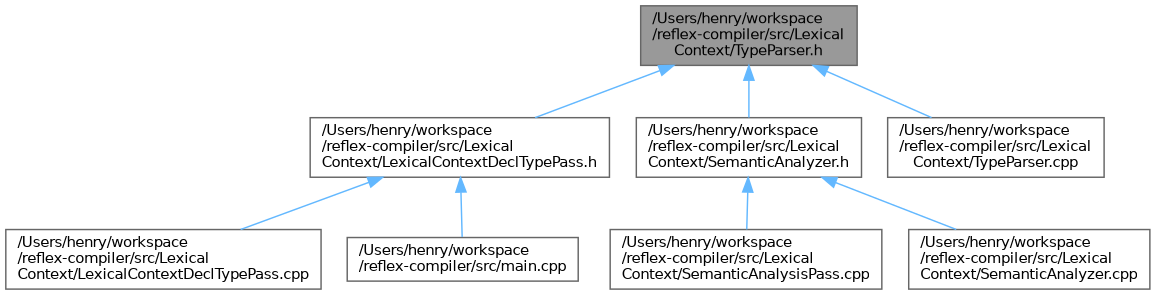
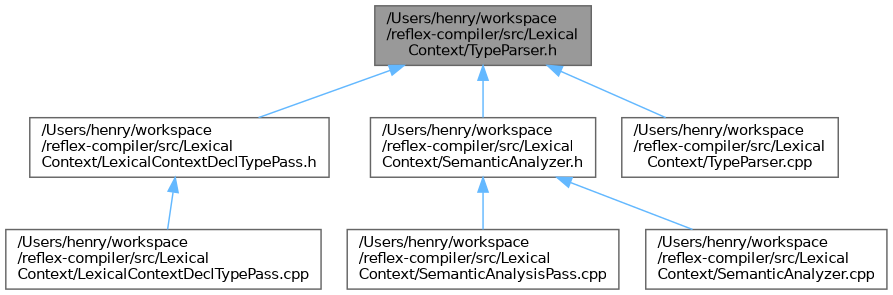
(463, 259) -> none
